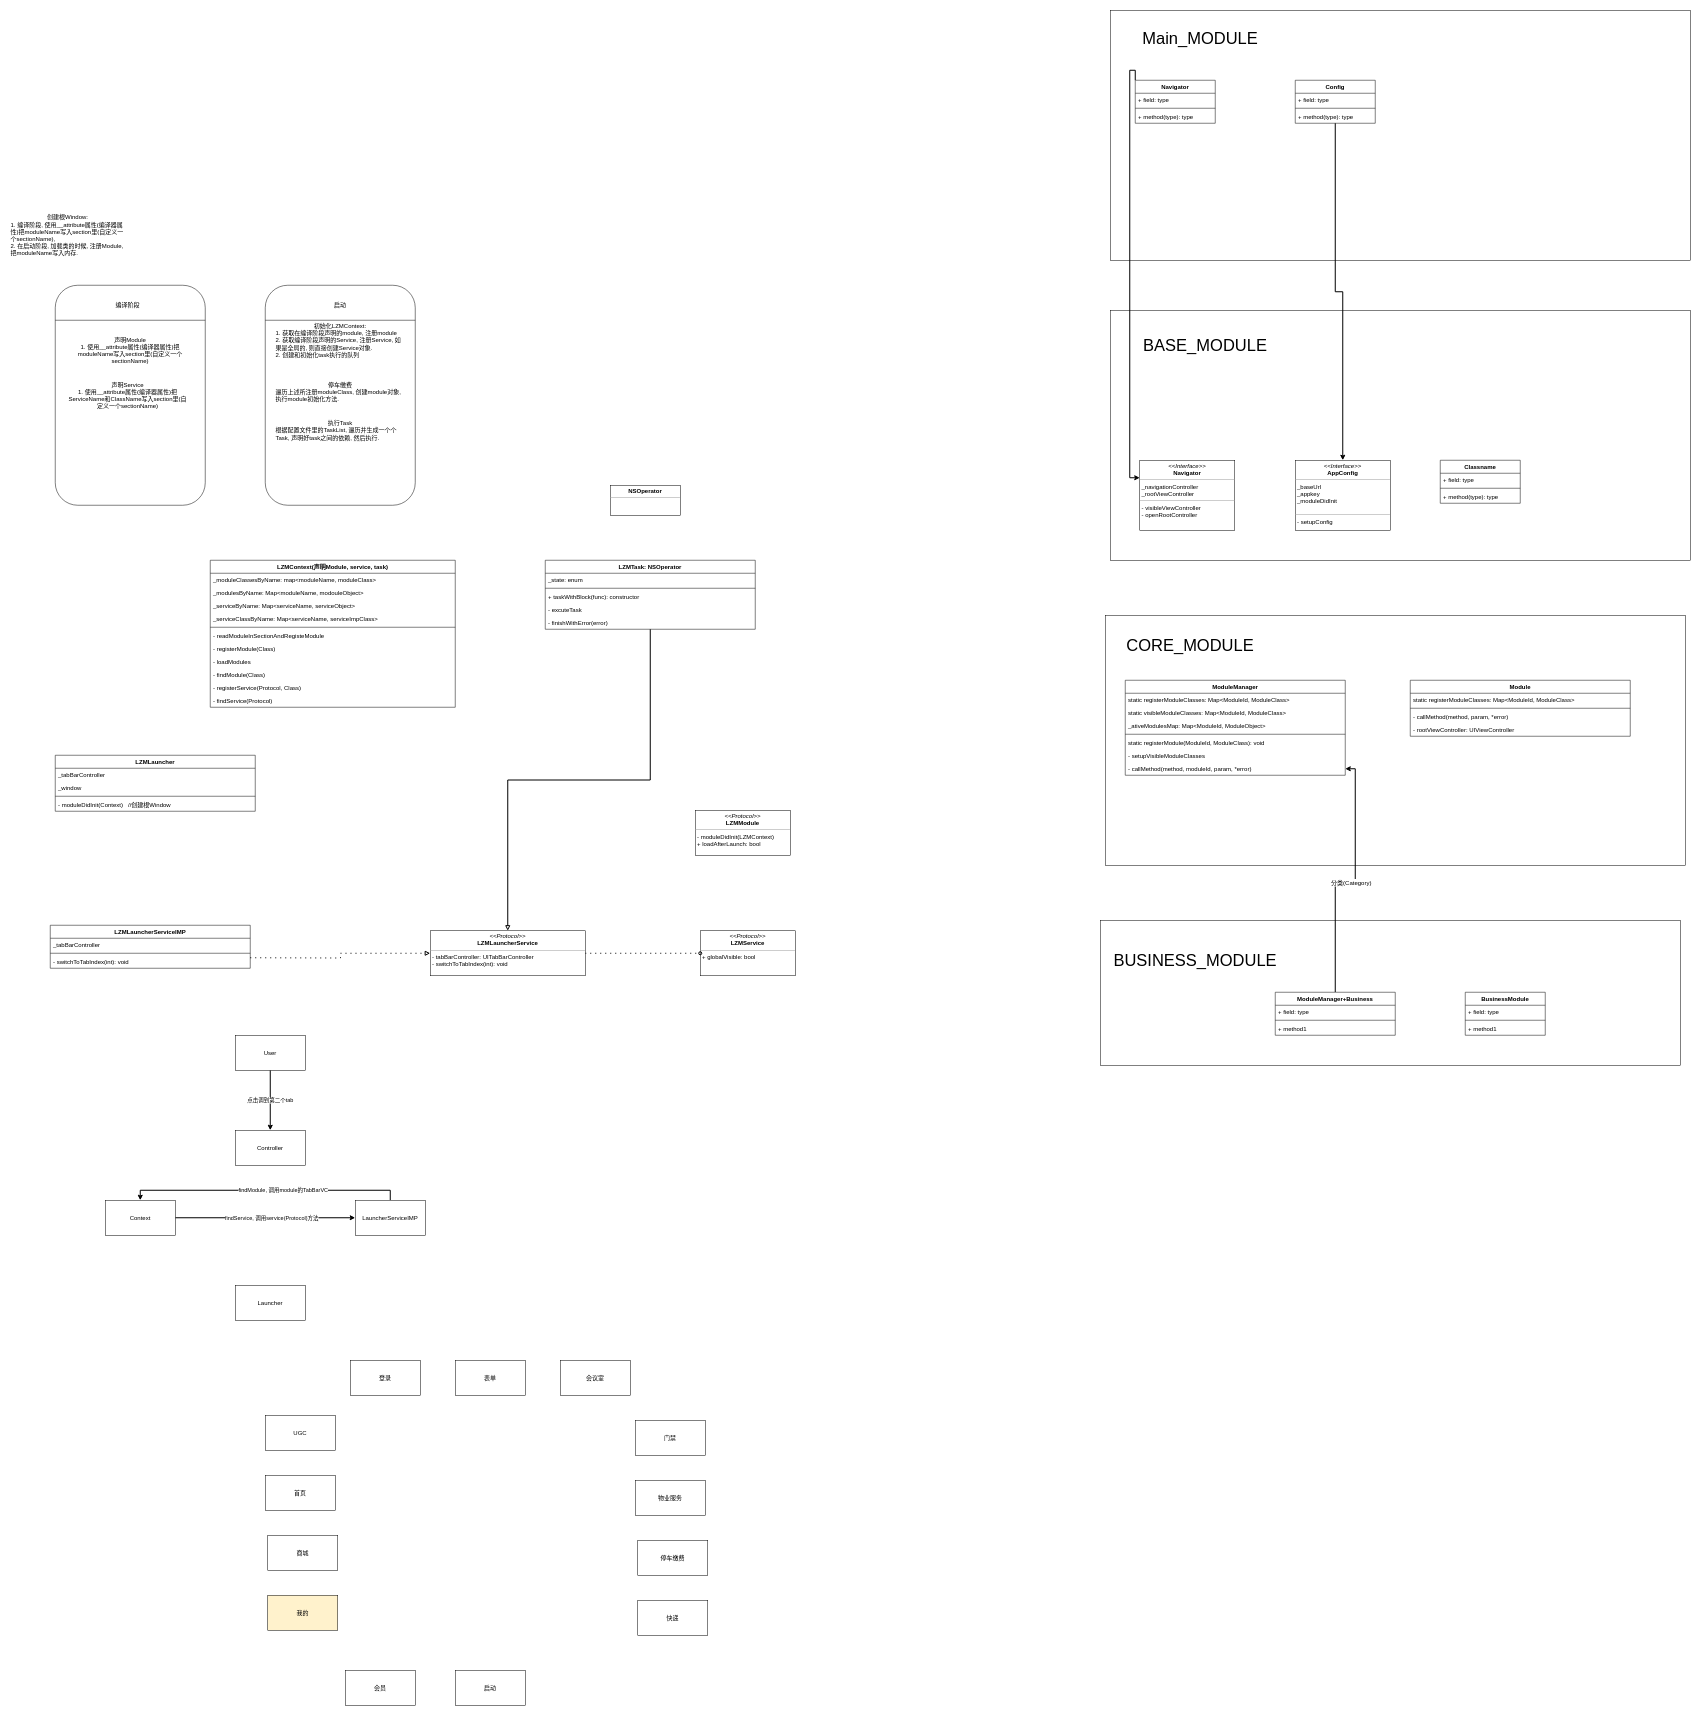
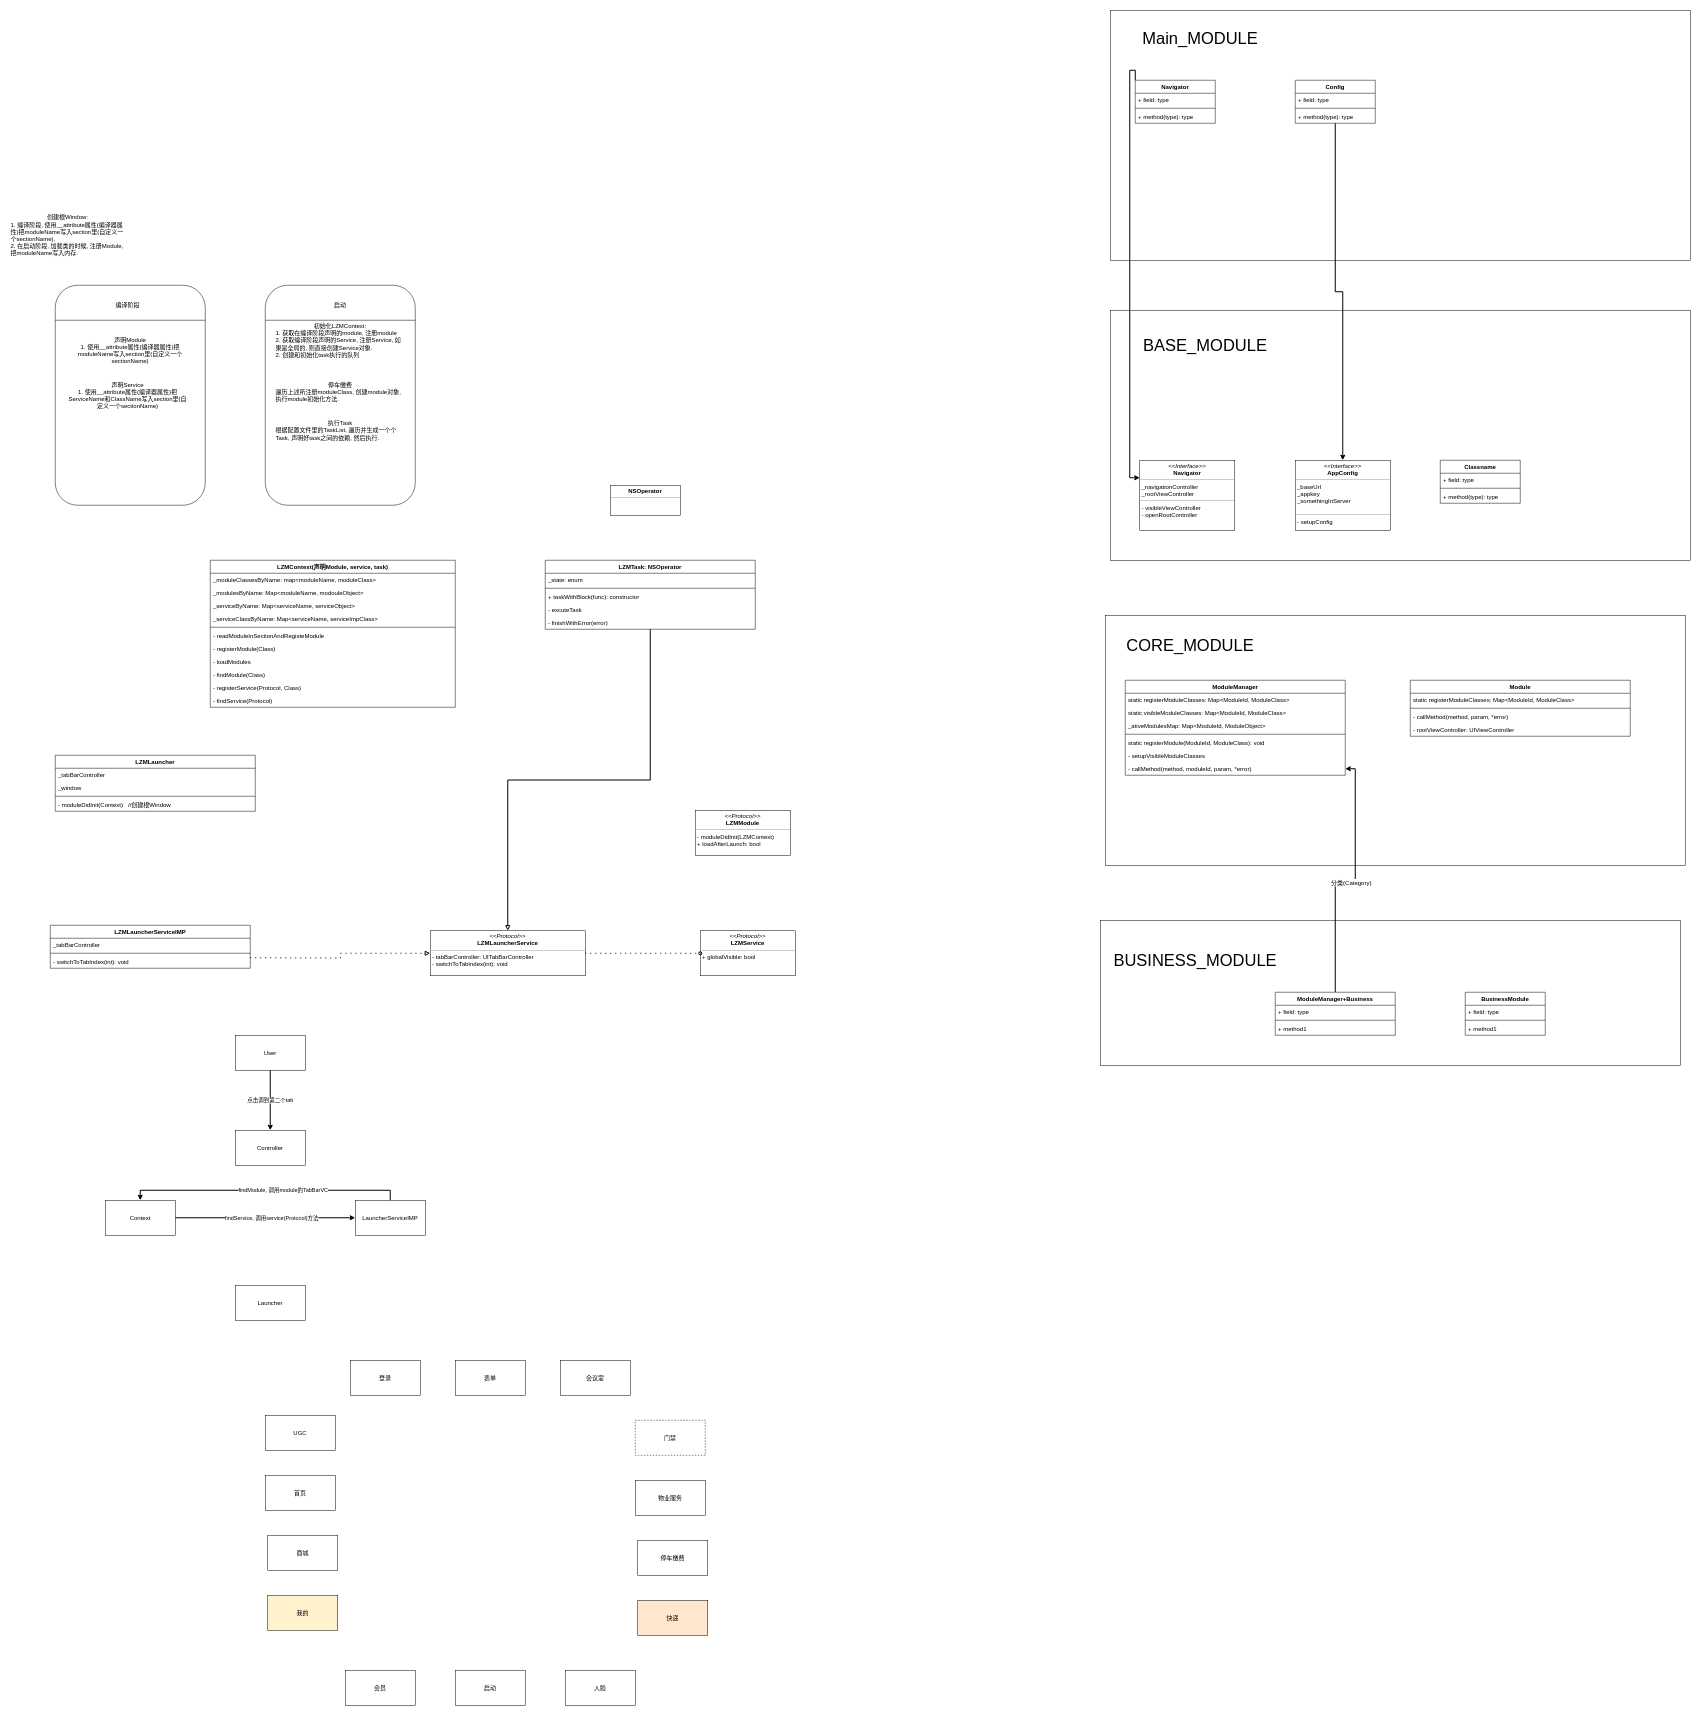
(1317, 482) -> (1325, 482)
(670, 1438) -> (670, 1438)
(673, 1618) -> (673, 1618)
none -> (600, 1688)
